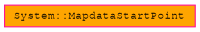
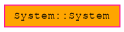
(100, 16) -> (62, 16)
